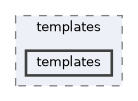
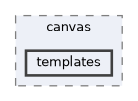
(69, 28) -> (69, 28)
